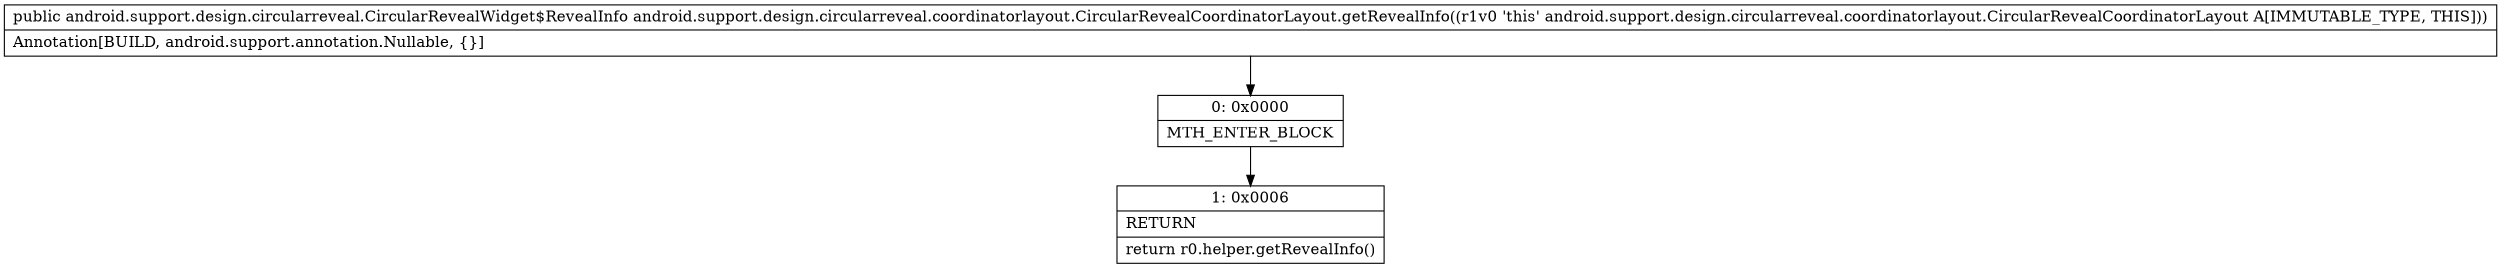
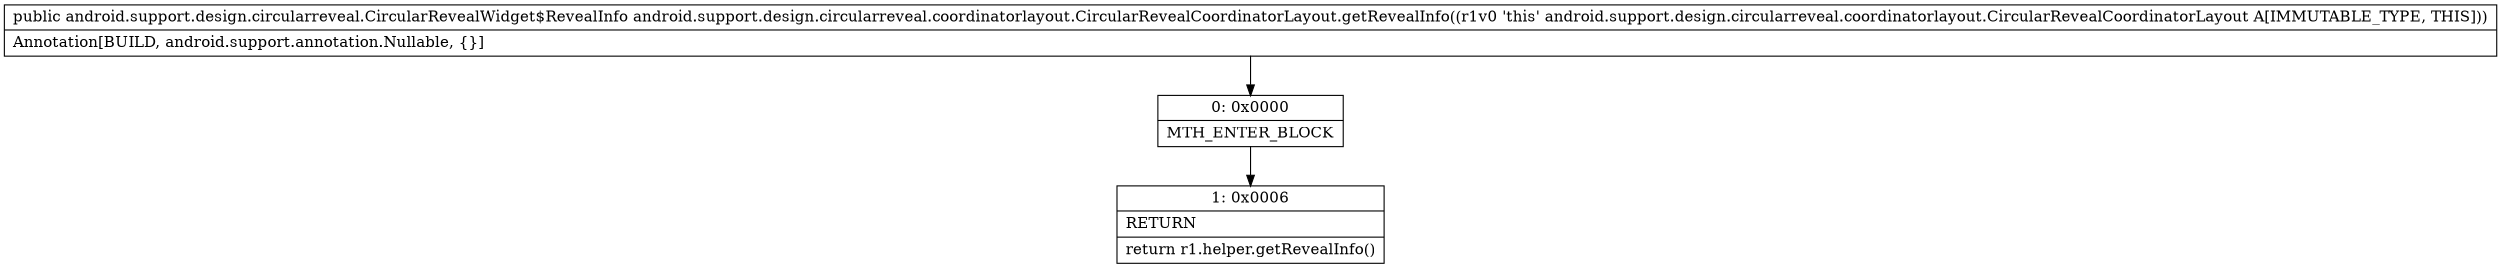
(1251, 250) -> (1251, 250)
